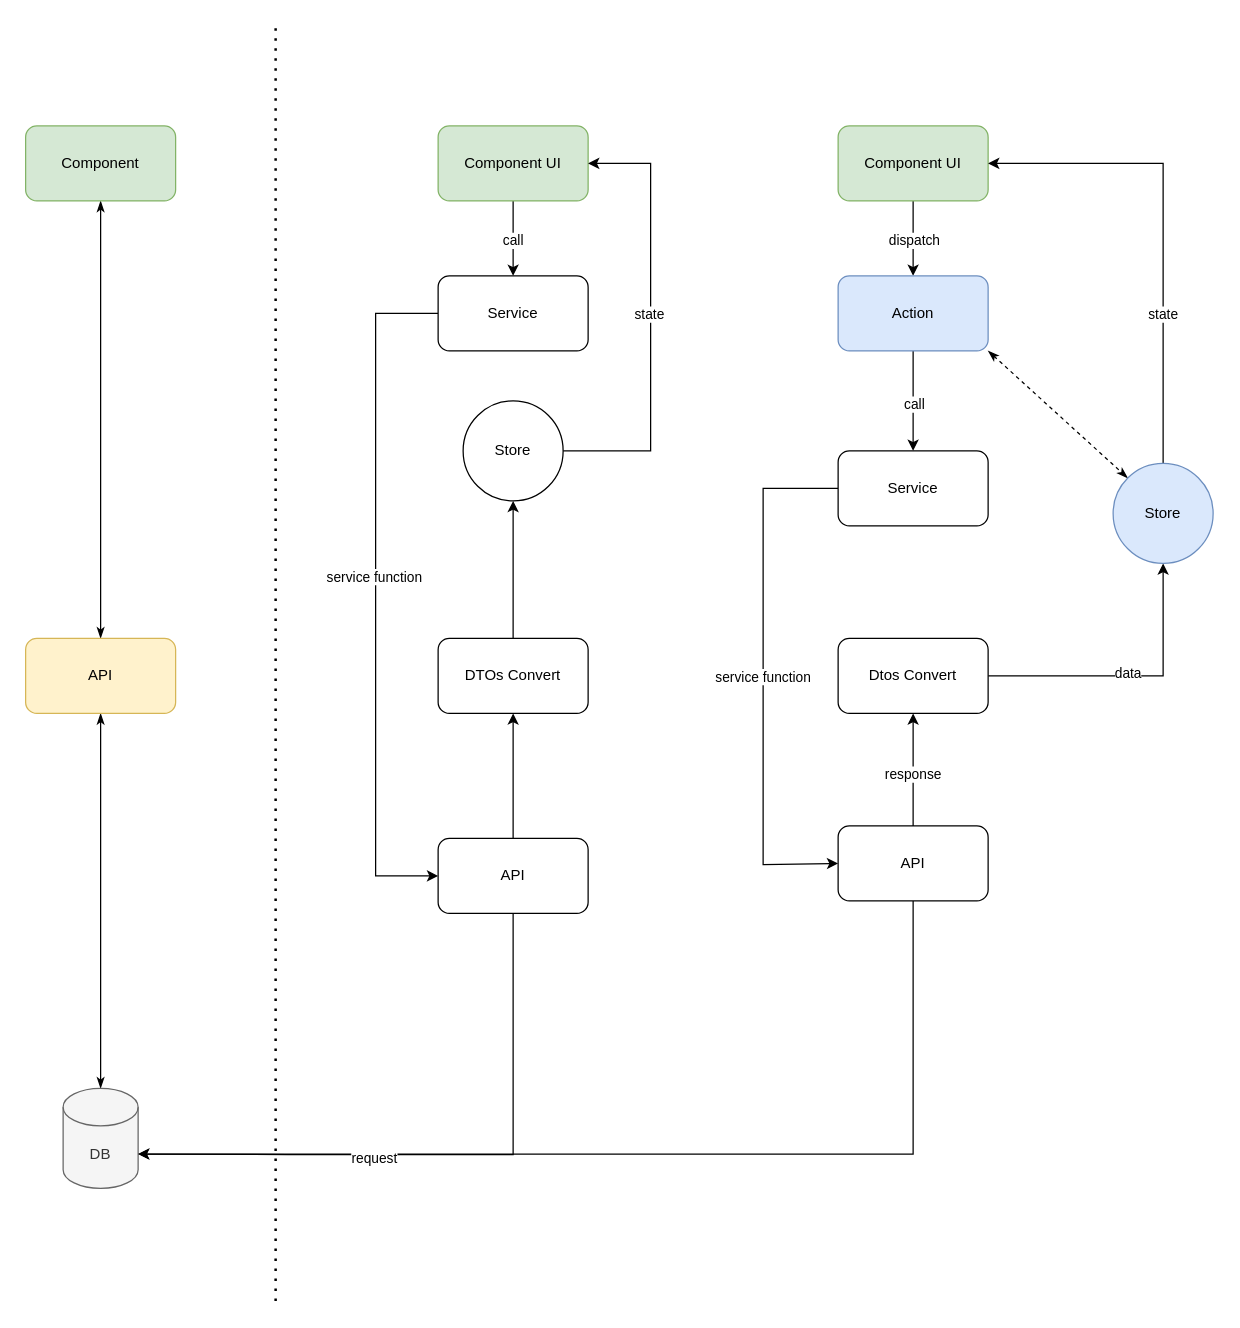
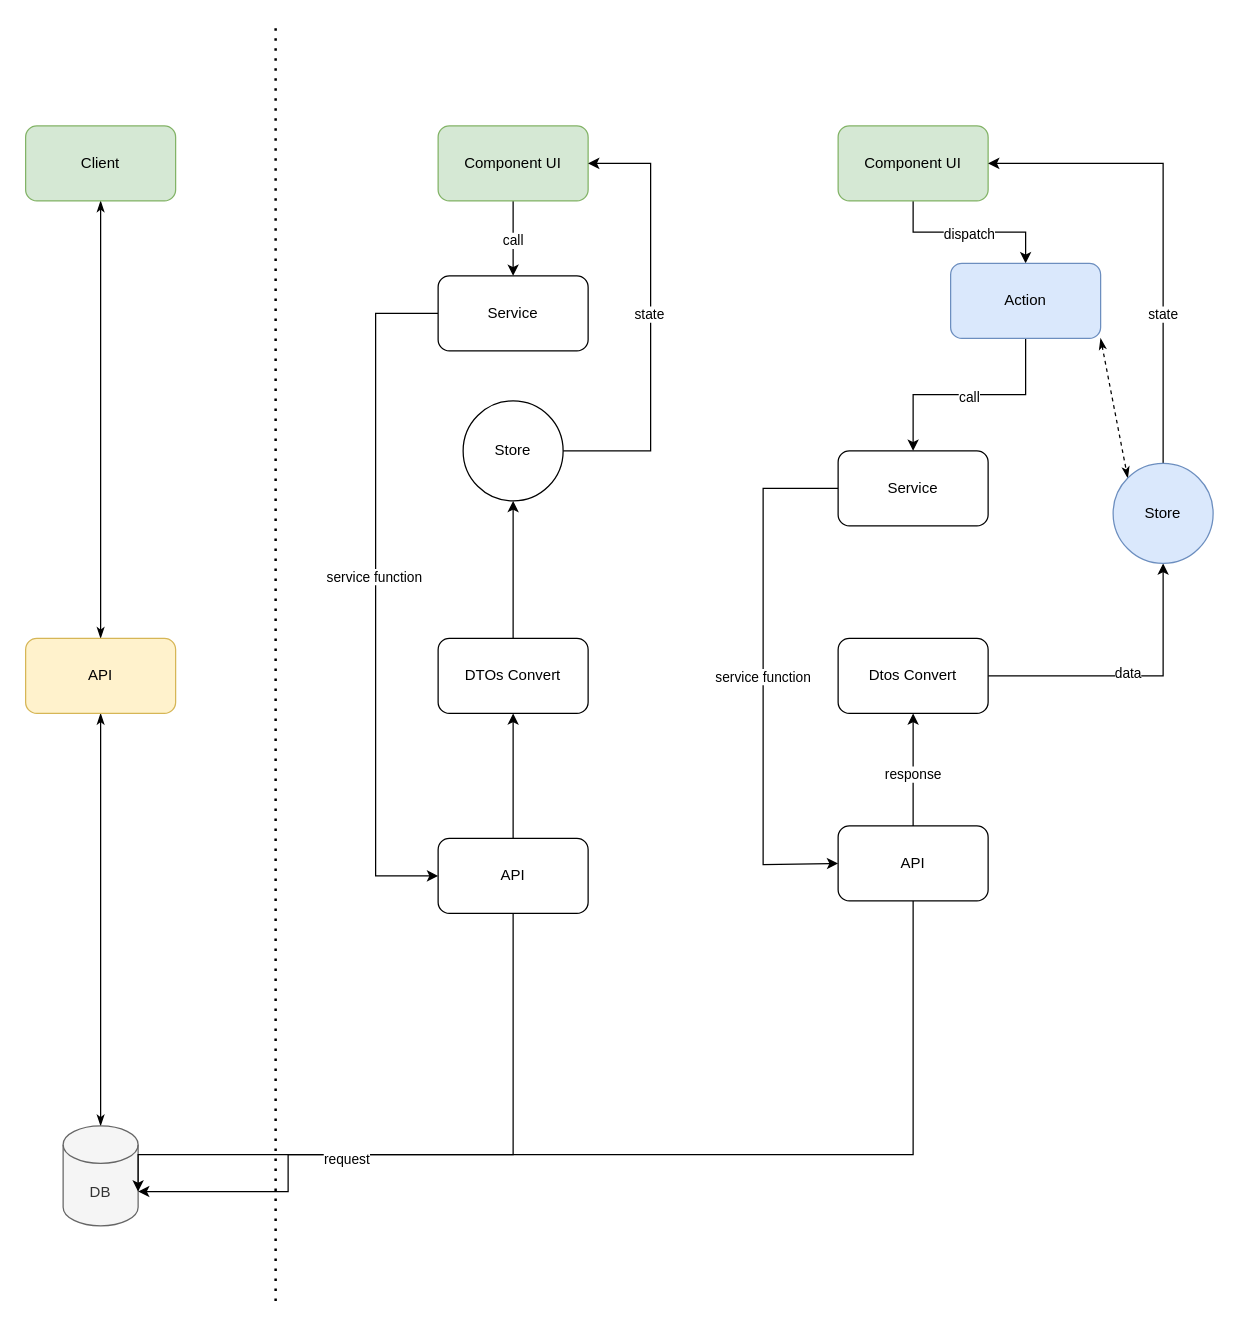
(101, 163) -> (101, 163)
(913, 313) -> (1026, 301)
(101, 1138) -> (101, 1176)
